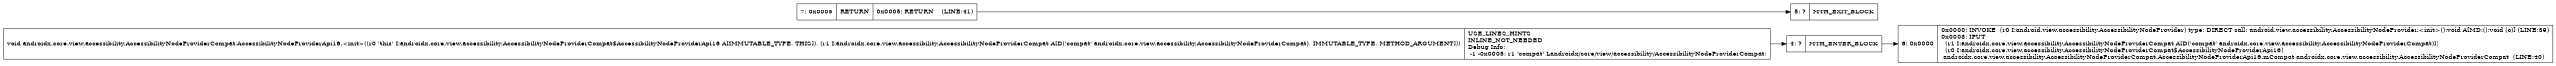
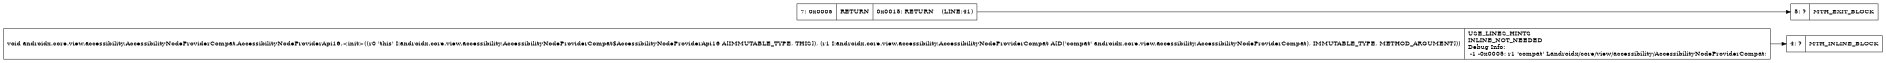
(925, 12) -> (925, 12)
(1844, 44) -> (1844, 44)
(2225, 44) -> none
